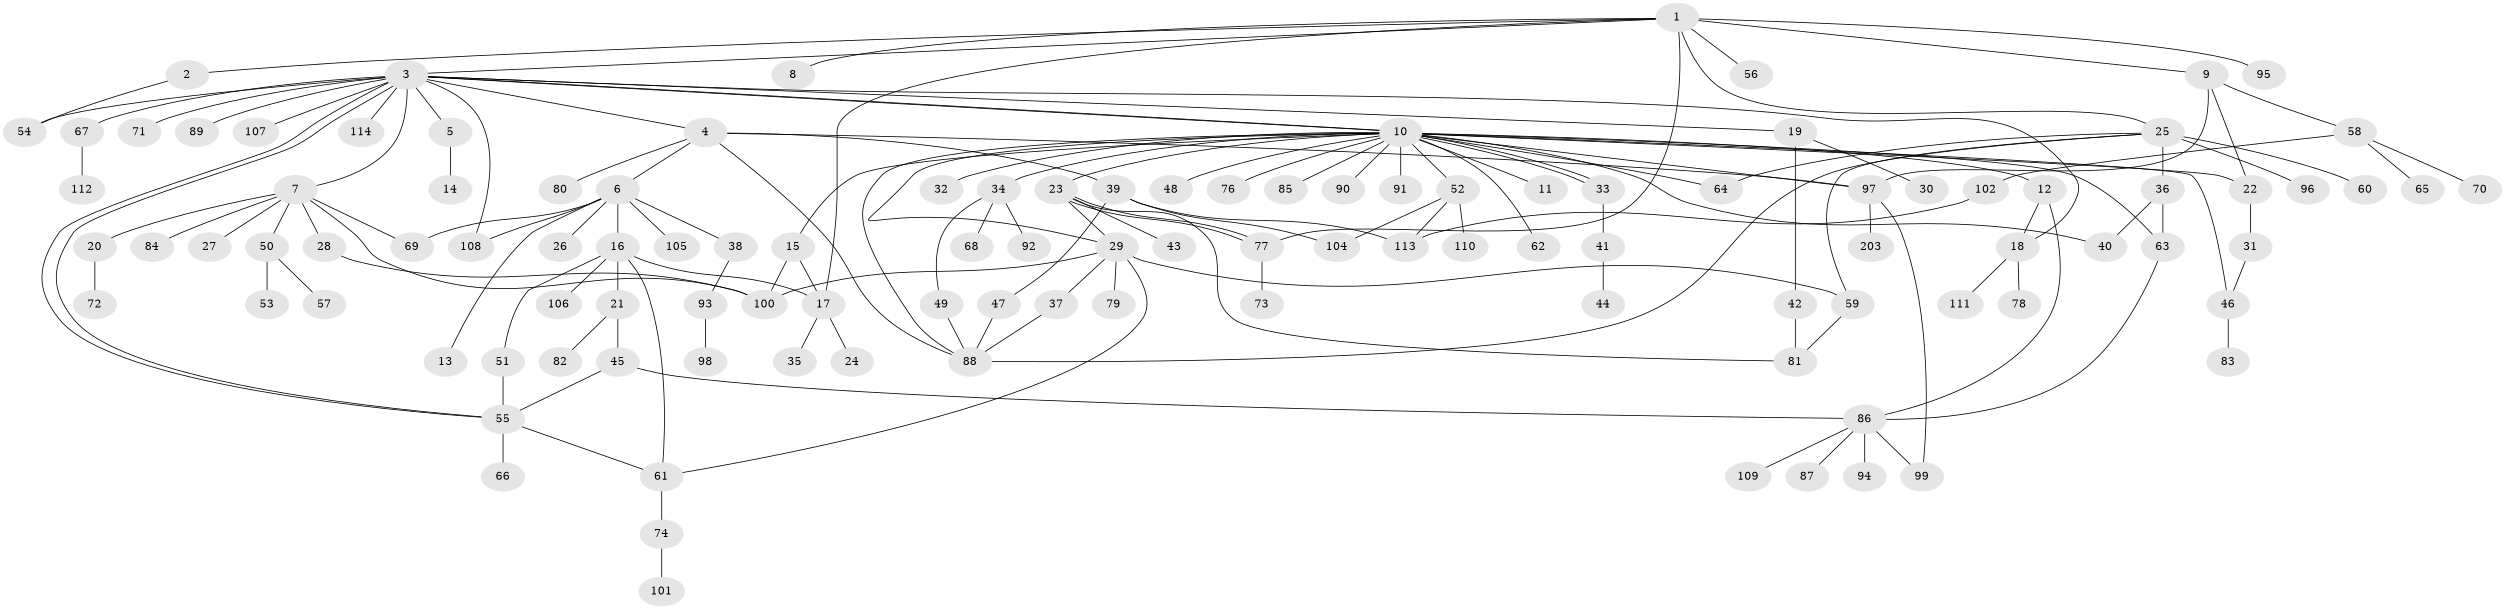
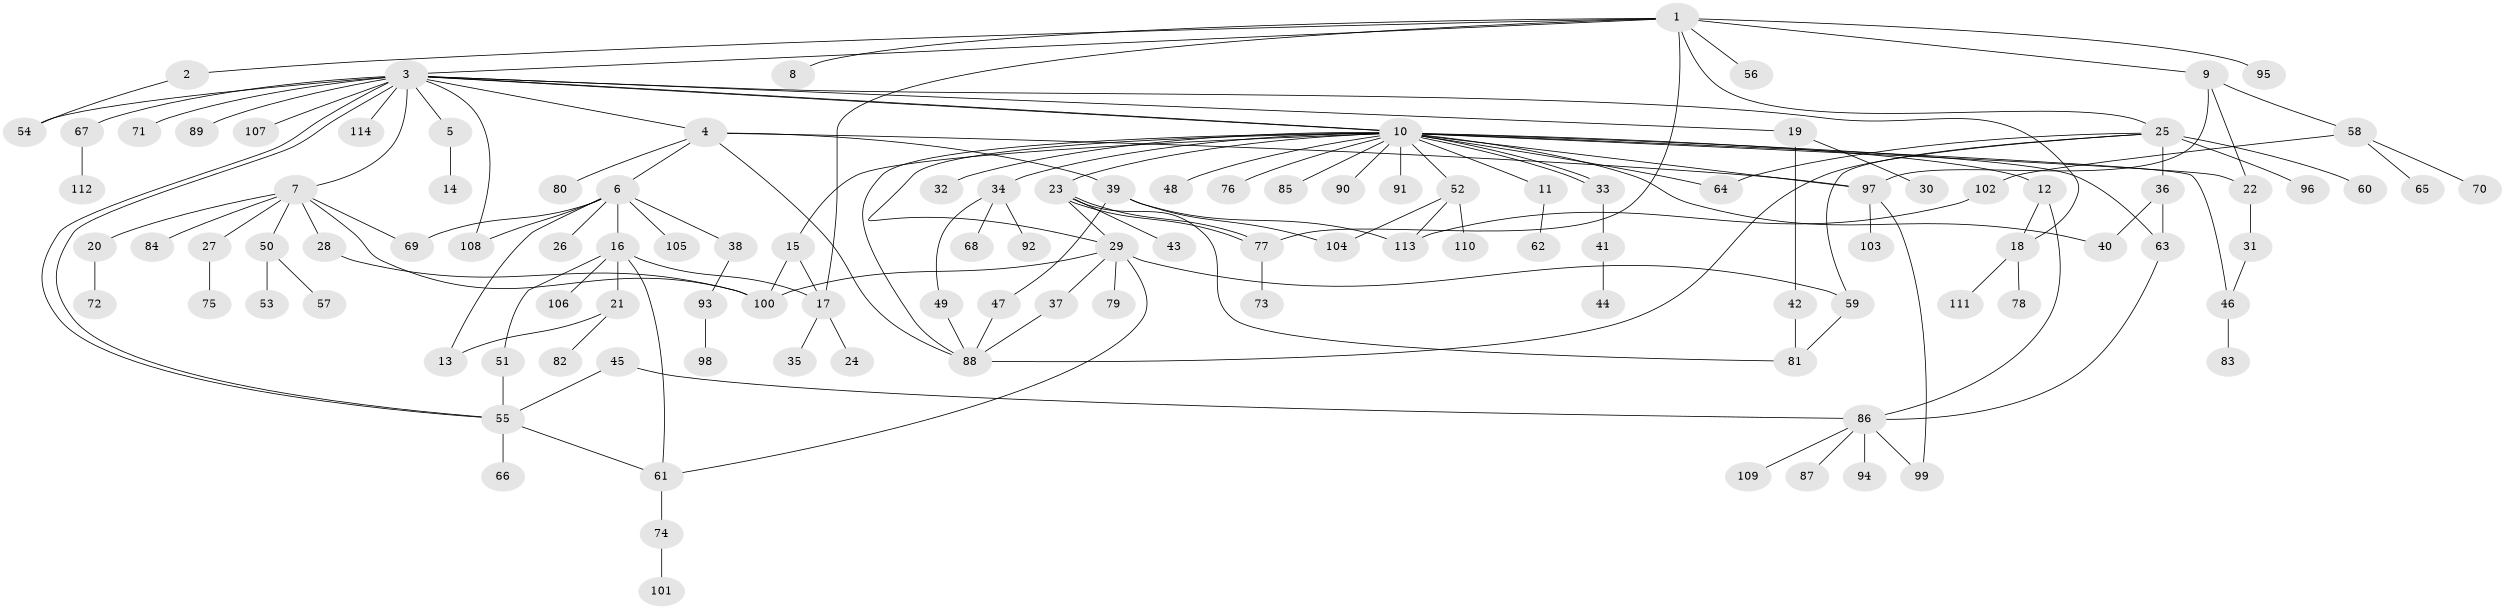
(1486, 175) -> (1542, 220)
(1871, 247) -> (1871, 247)
none -> (210, 305)
(618, 333) -> (532, 333)
